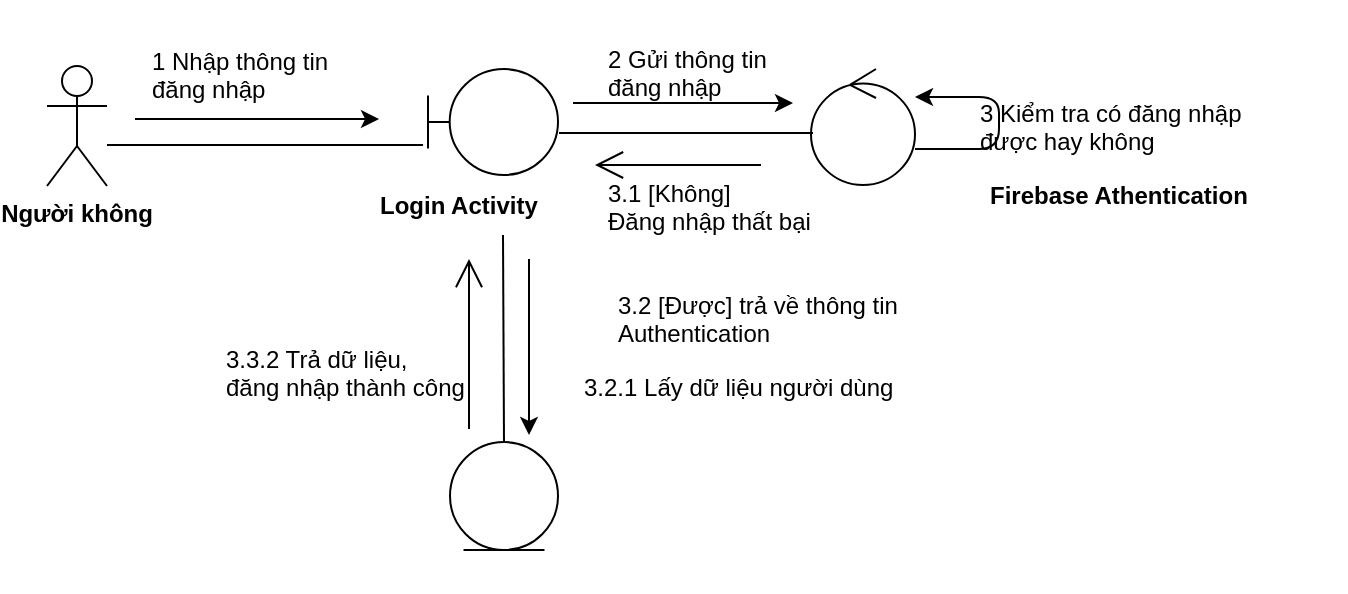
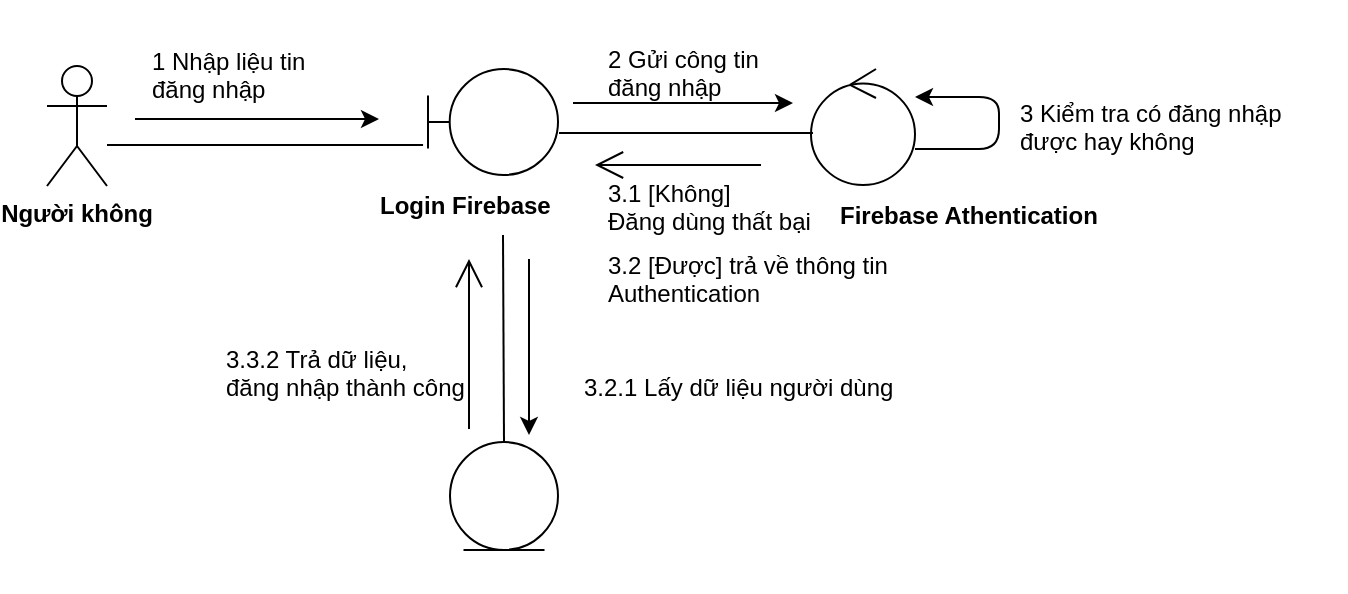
(694, 76) -> (687, 76)
(248, 78) -> (235, 78)
(1120, 122) -> (1160, 122)
(1116, 190) -> (966, 210)
(463, 207) -> (466, 207)
(717, 210) -> (717, 210)
(765, 315) -> (755, 275)
